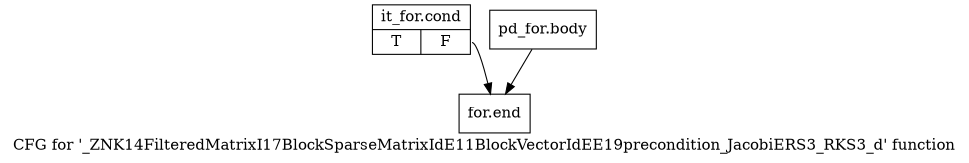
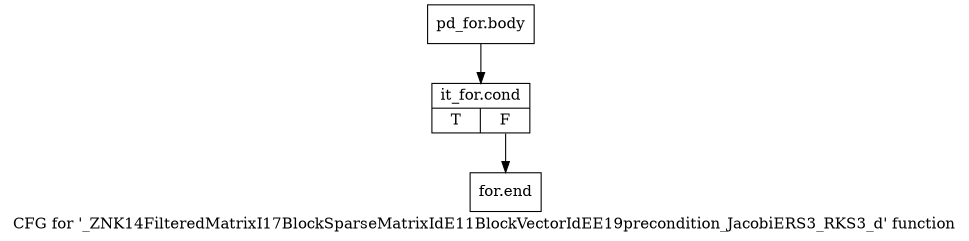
(522, 67) -> (481, 58)
